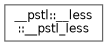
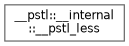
(54, 23) -> (65, 23)
